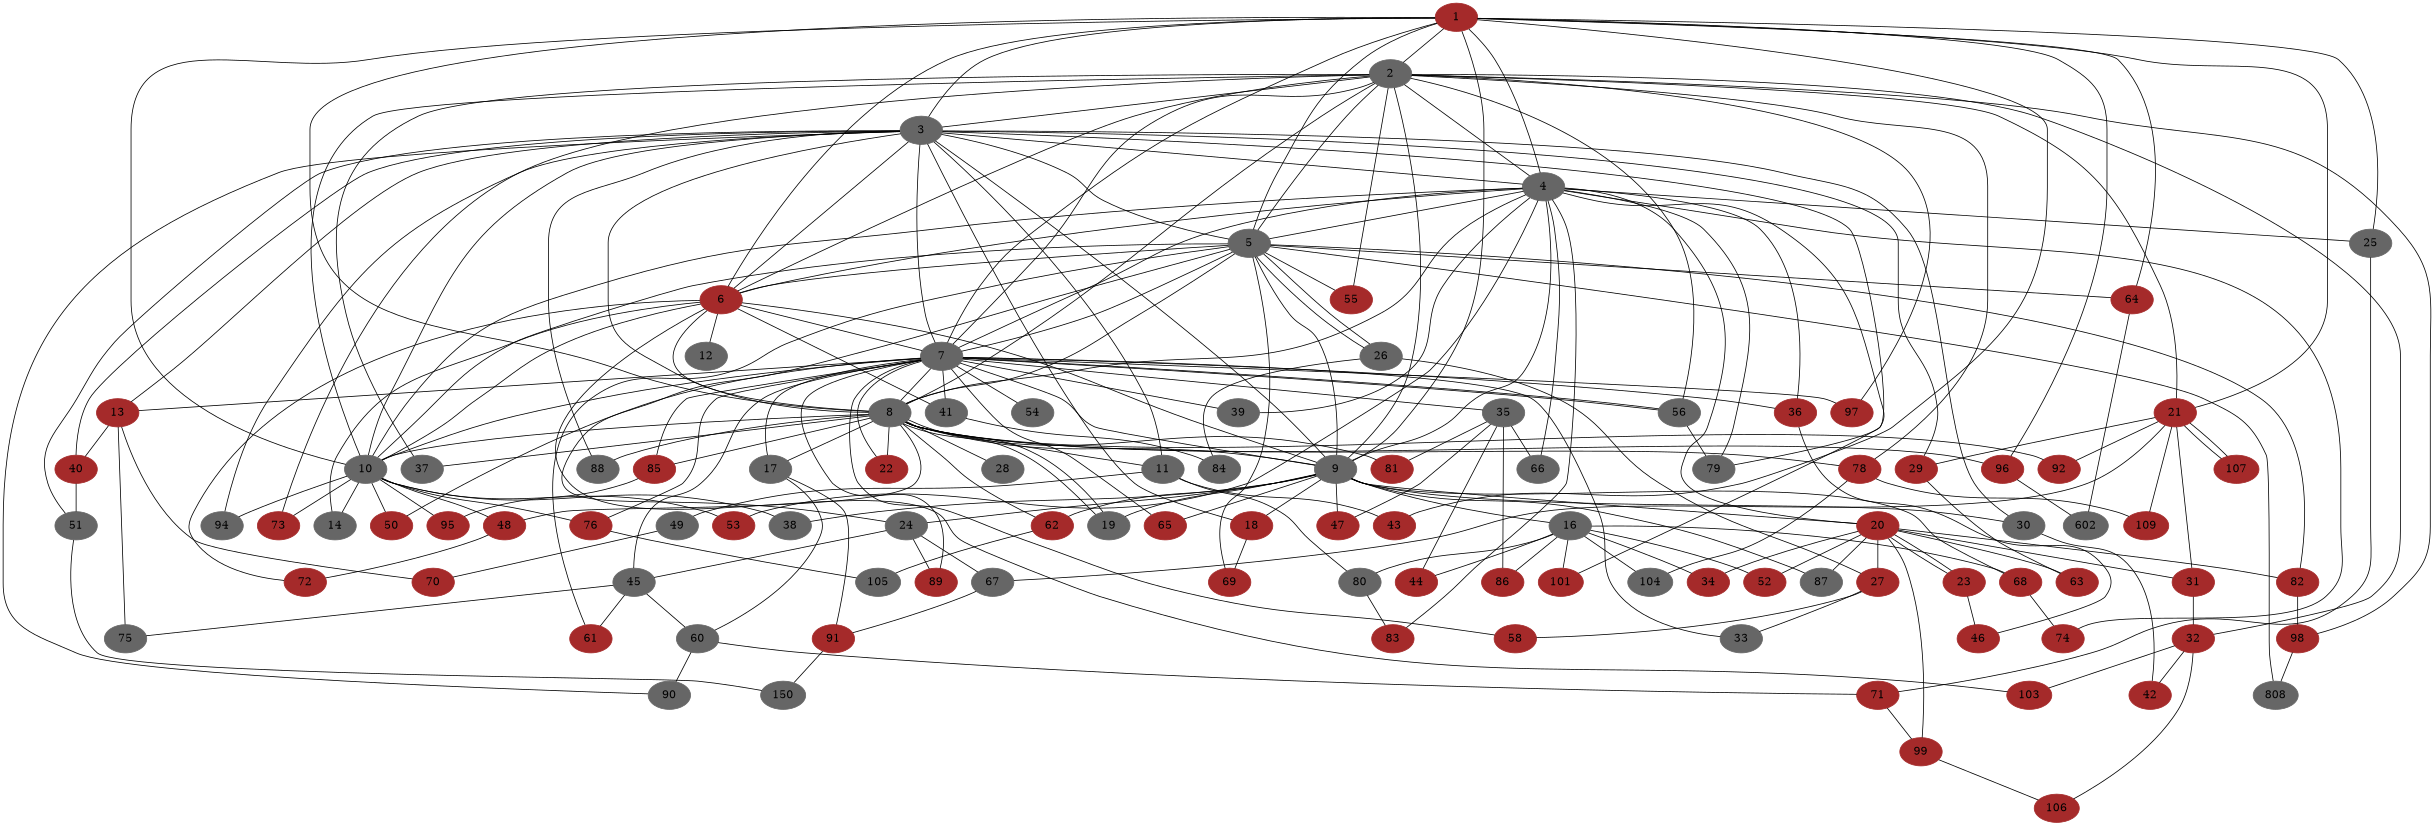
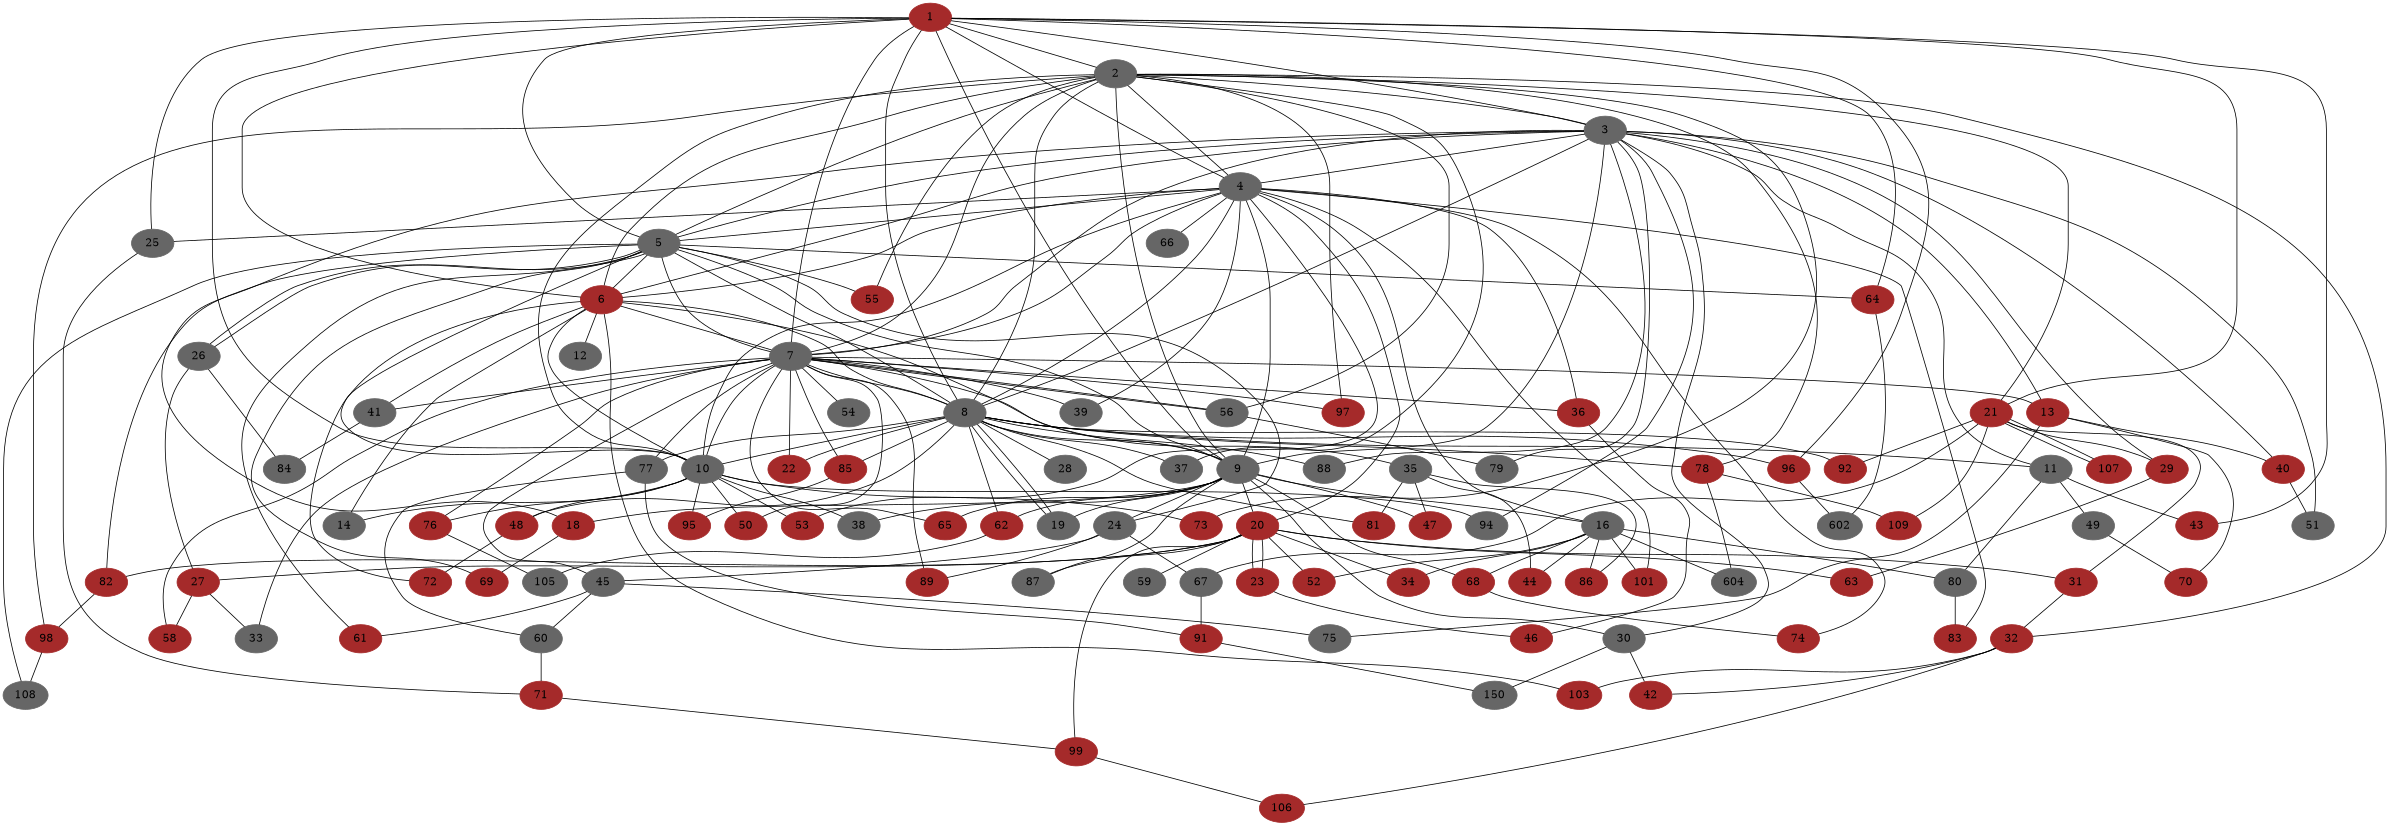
(560, 177) -> none
(1734, 268) -> (1407, 374)
(1130, 434) -> none
(1517, 434) -> none
(771, 469) -> (646, 469)
none -> (1145, 582)
(1650, 582) -> (1734, 582)
(369, 673) -> (1560, 667)
(669, 695) -> none
(2276, 695) -> (26, 695)
